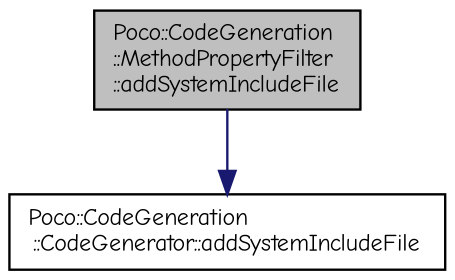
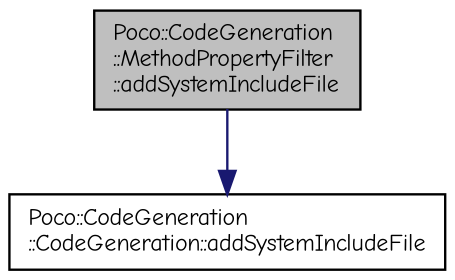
(227, 232) -> (227, 232)
